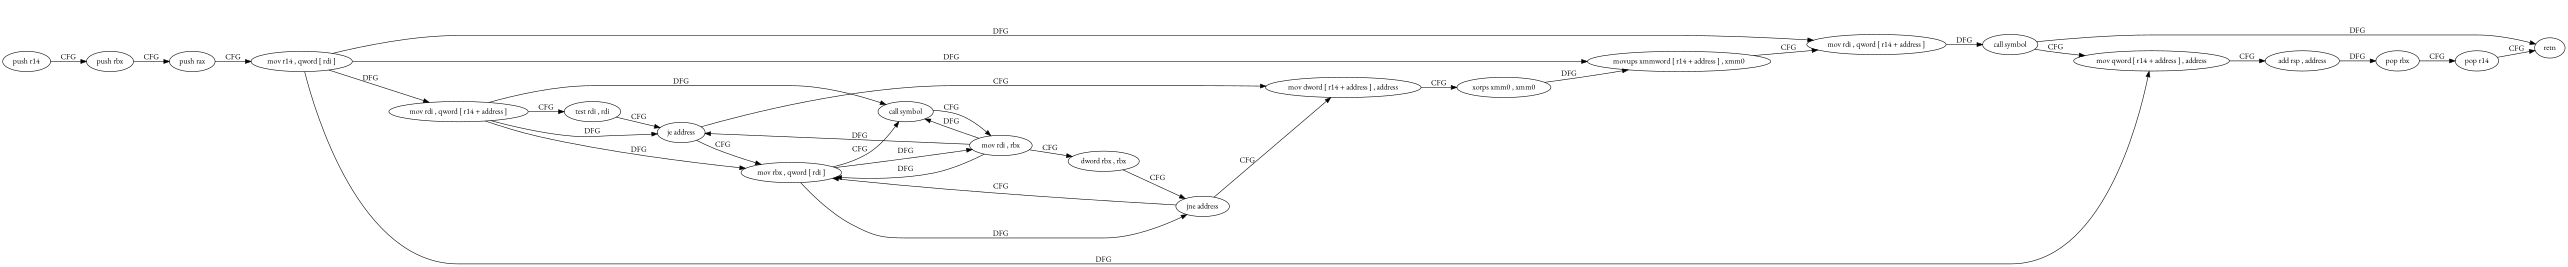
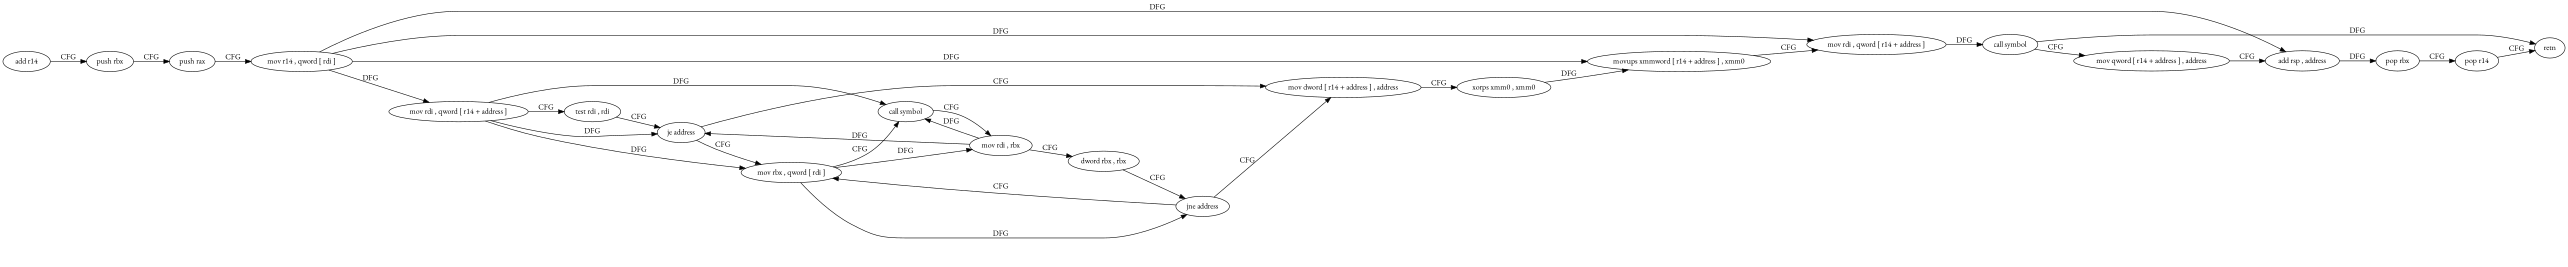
(27, 61) -> (27, 61)
(915, 176) -> none
(1228, 264) -> (1300, 11)
